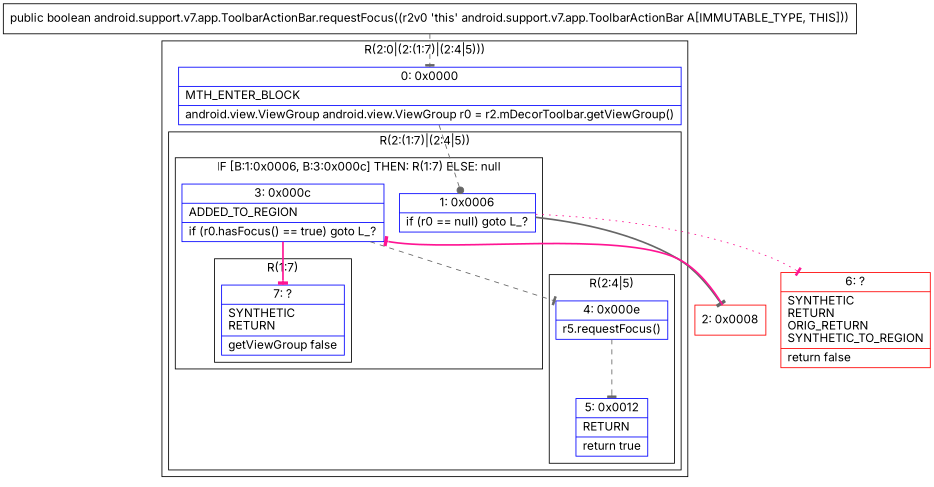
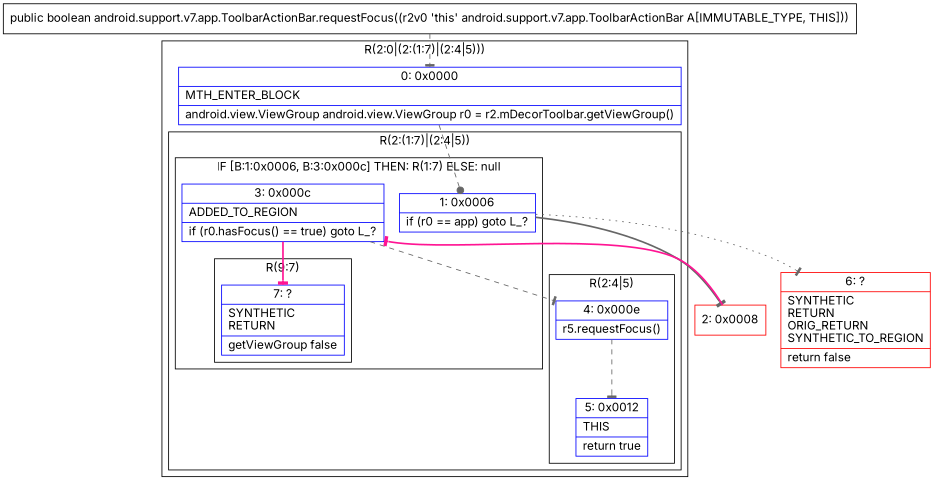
(467, 222) -> (467, 222)
(669, 229) -> (669, 229)
(283, 268) -> (283, 268)
(606, 427) -> (596, 427)
